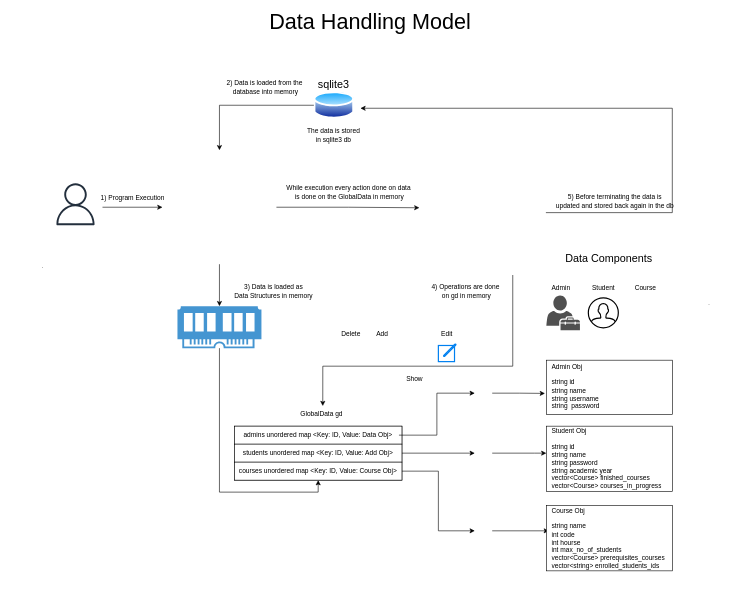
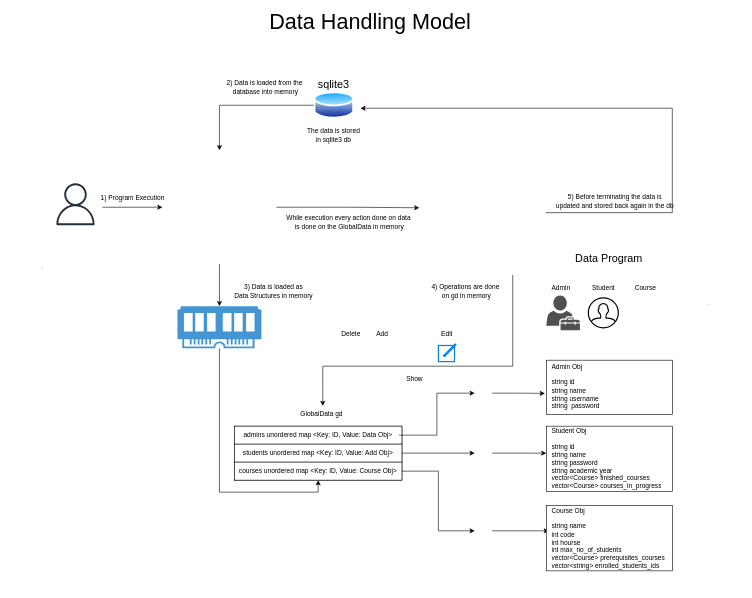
(348, 192) -> (348, 222)
(609, 258) -> (609, 258)
